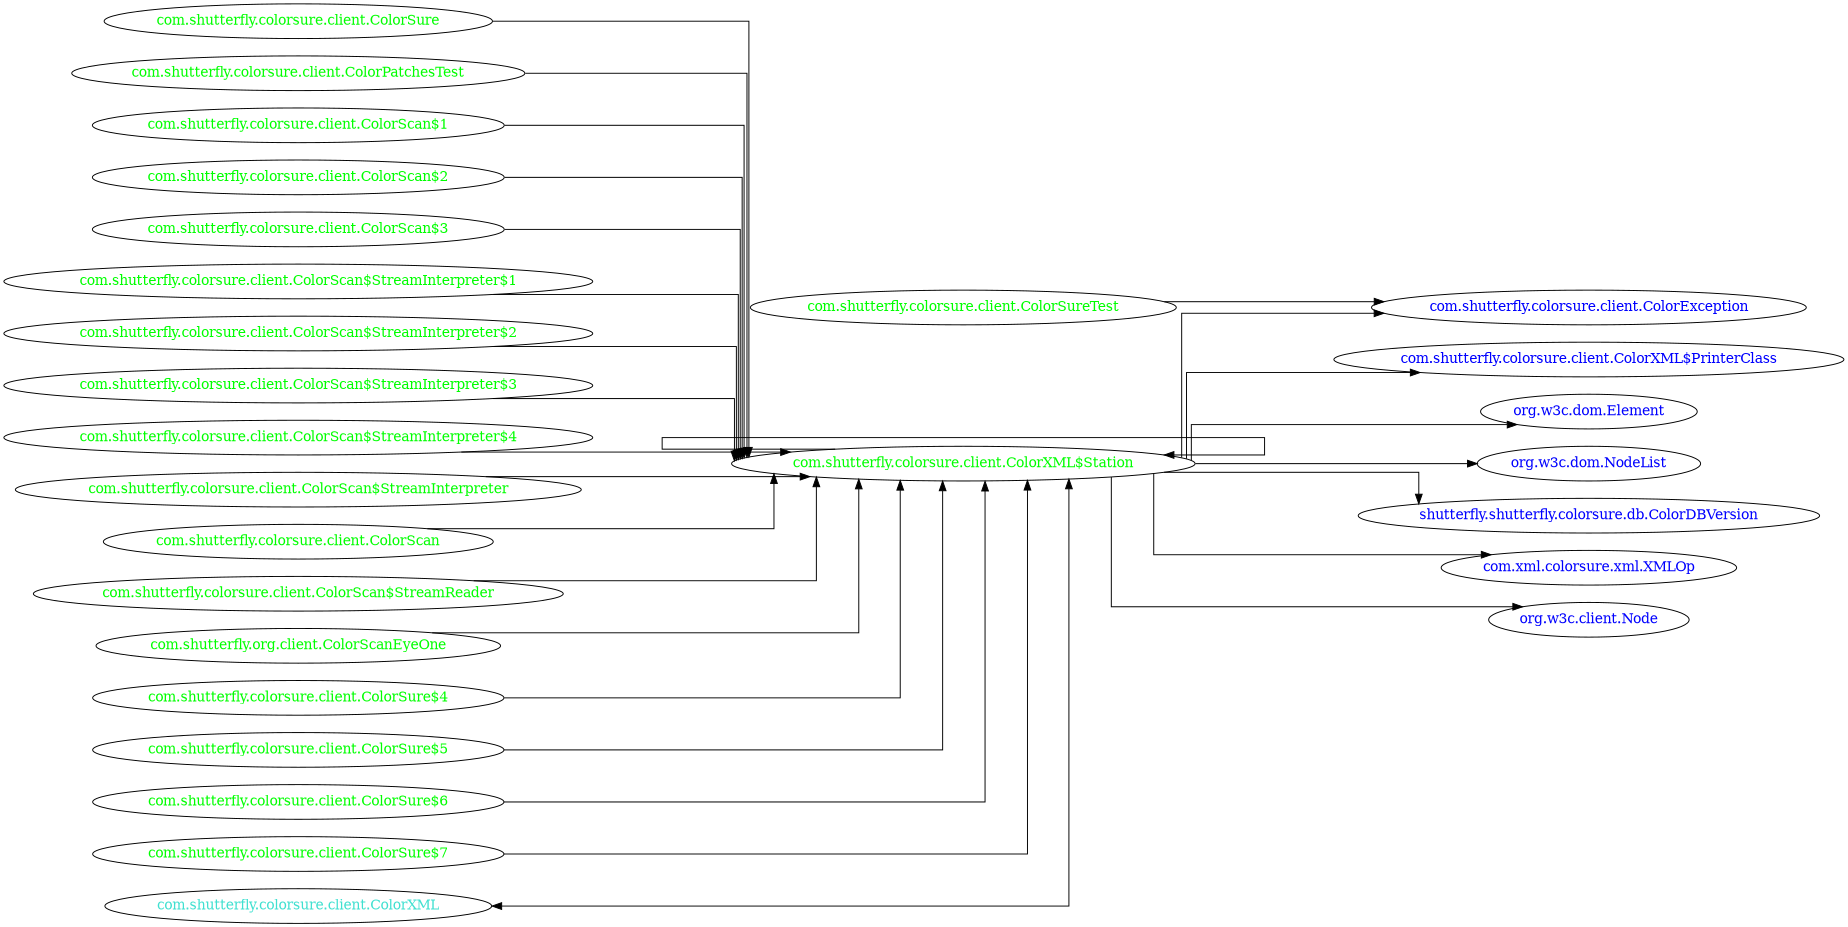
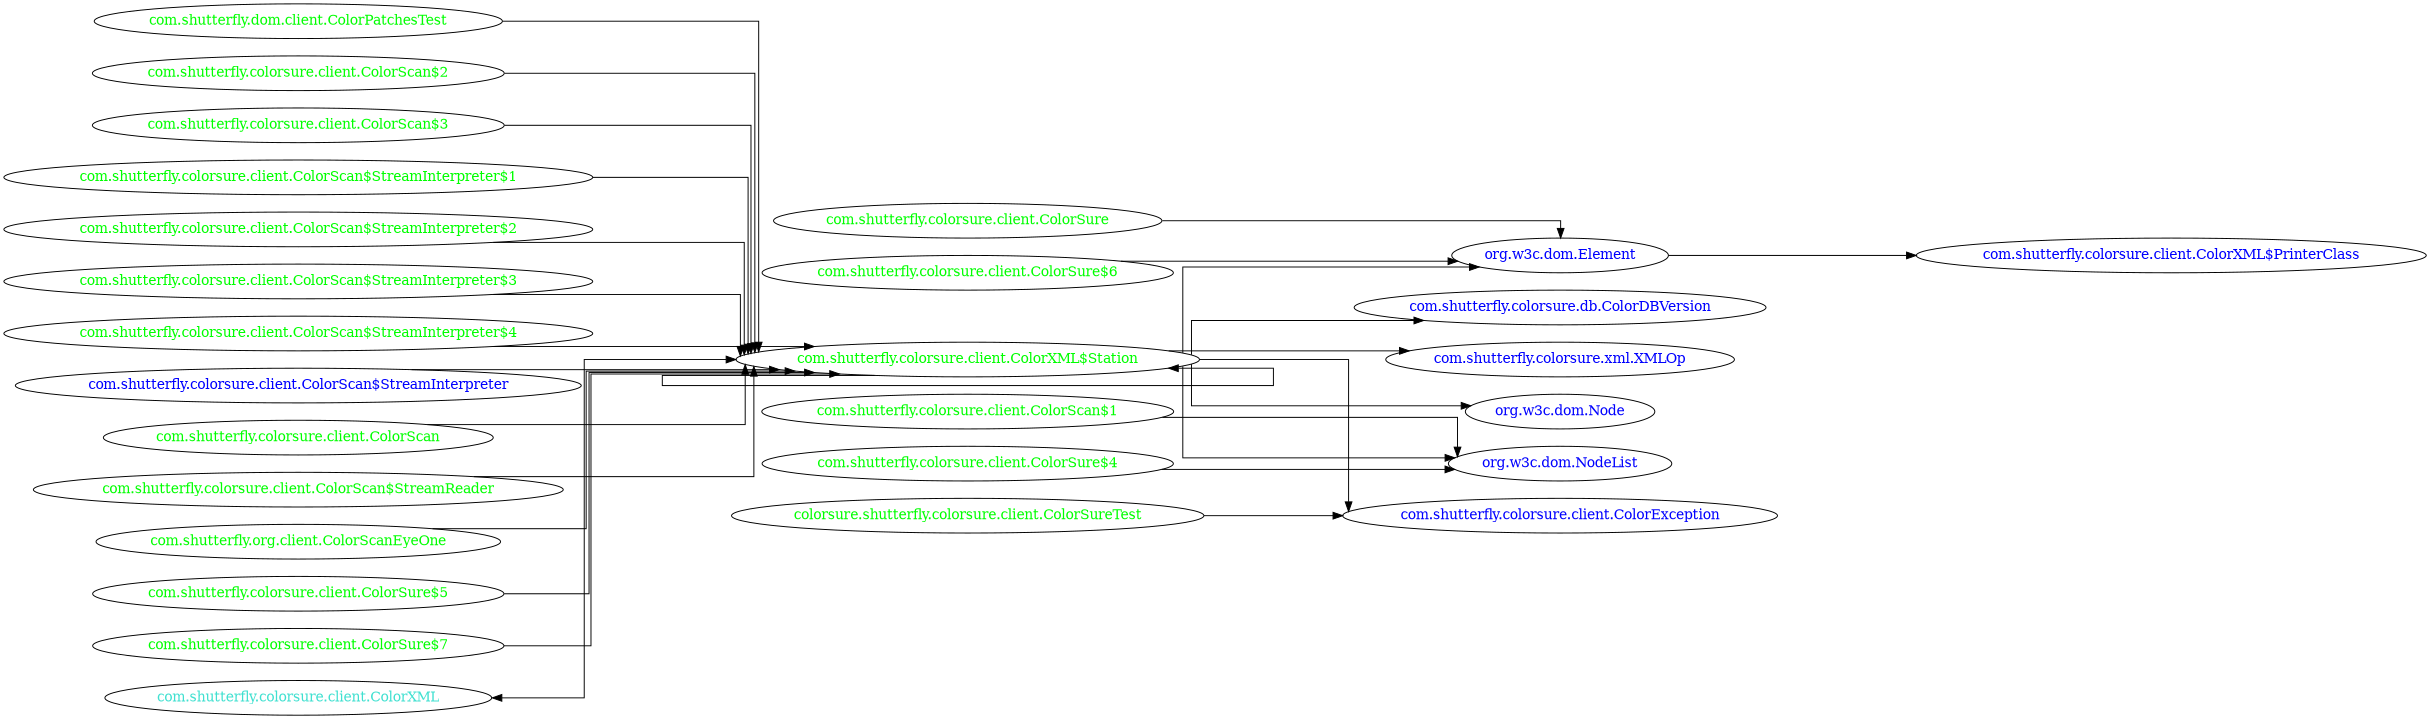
(749, 55) -> (1365, 221)
(298, 73) -> (298, 21)
(729, 125) -> (1325, 417)
(963, 307) -> (968, 516)
(1255, 373) -> (1788, 255)
(298, 490) -> (298, 386)
(1589, 516) -> (1560, 307)
(1589, 568) -> (1560, 360)
(1589, 620) -> (1560, 412)
(806, 698) -> (1303, 469)
(900, 802) -> (1285, 261)
